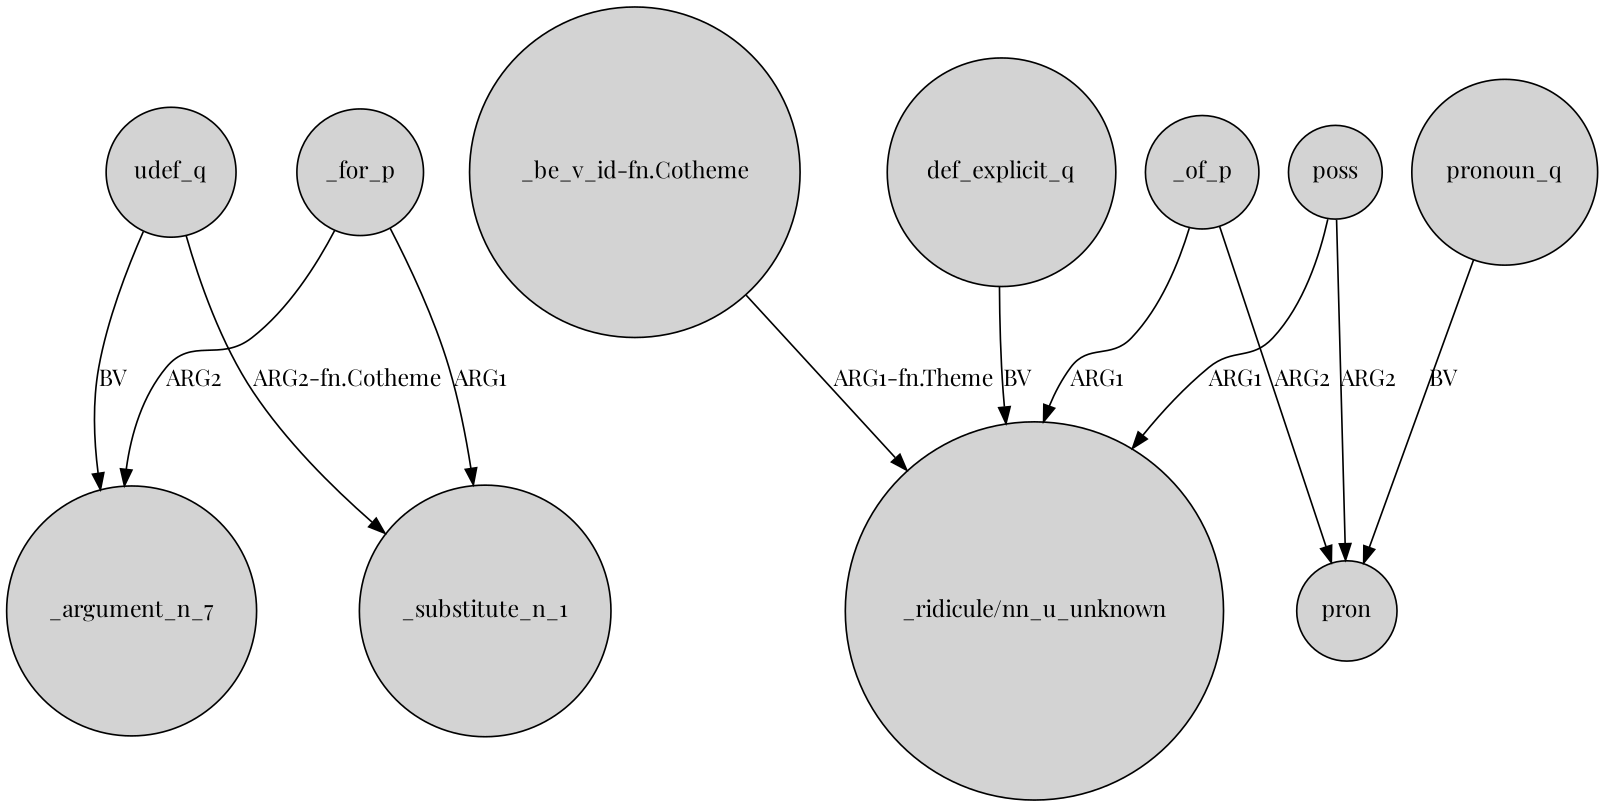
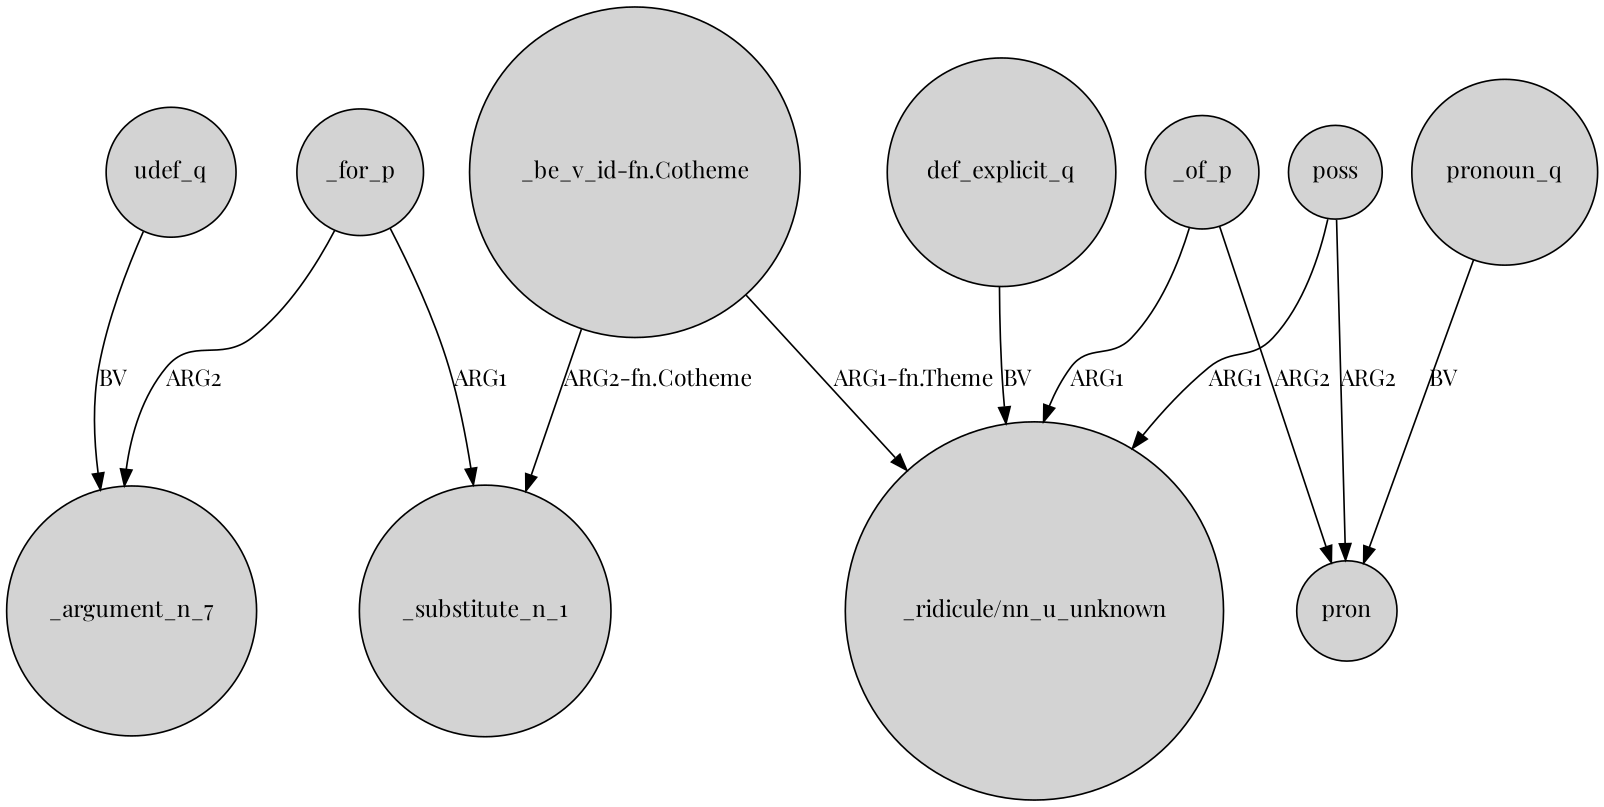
(255, 395) -> (556, 402)
